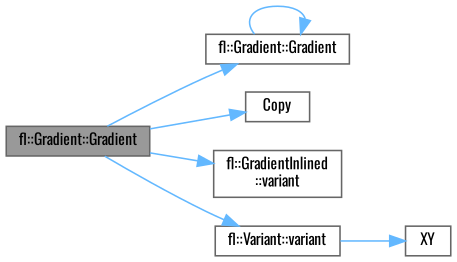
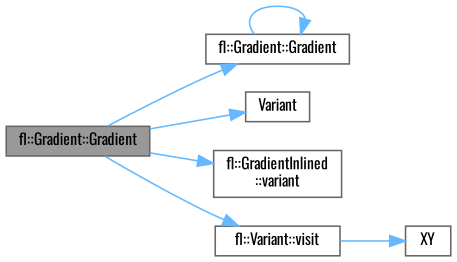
(278, 107) -> (278, 107)
(278, 241) -> (278, 241)
